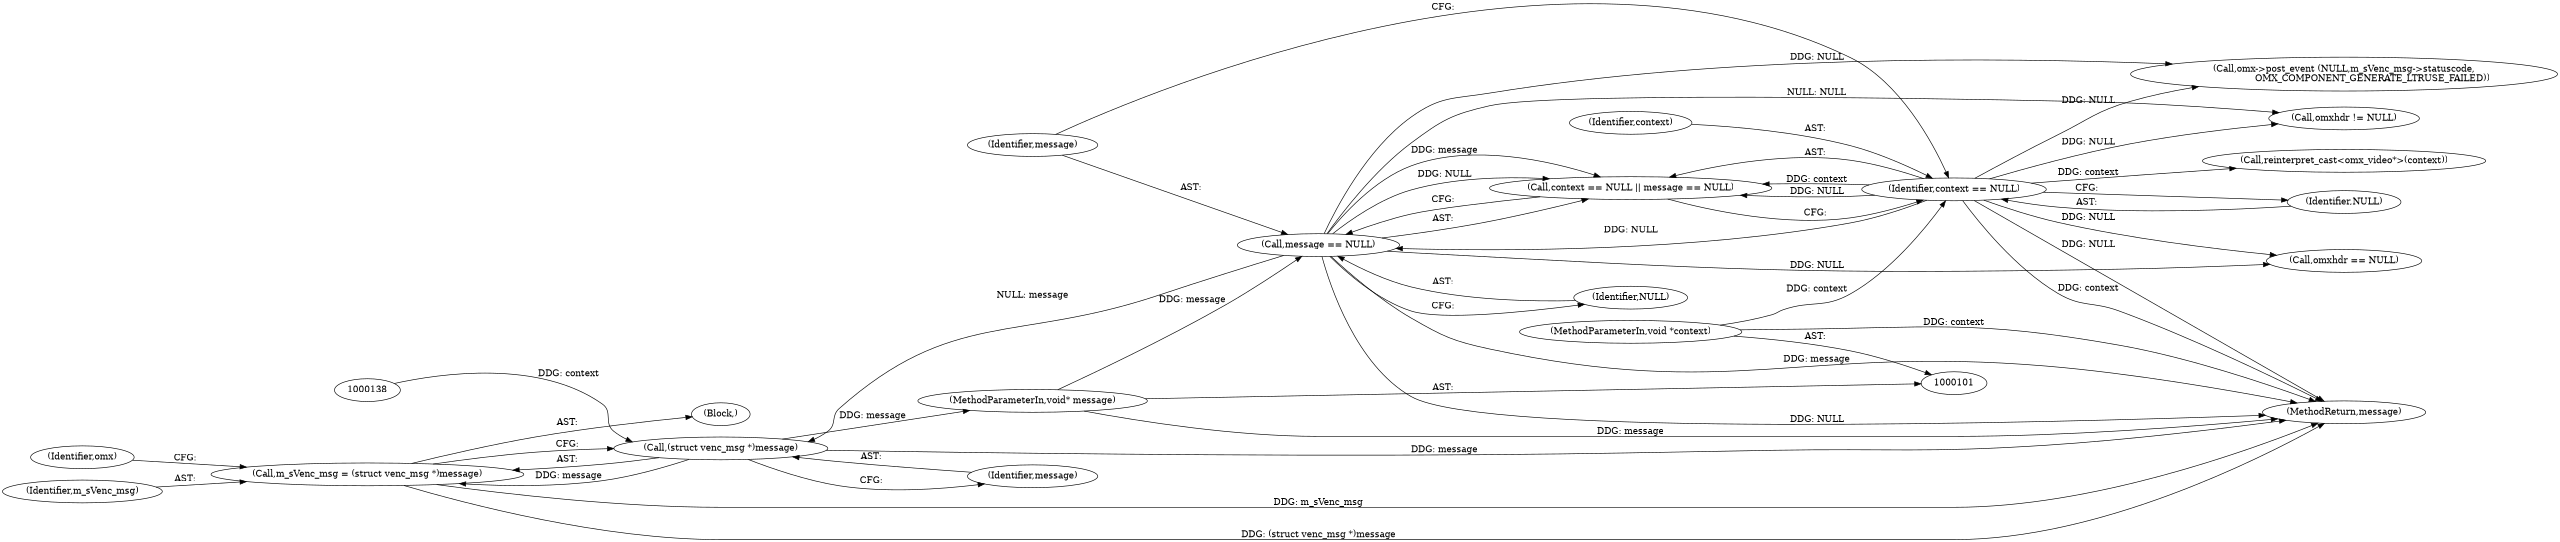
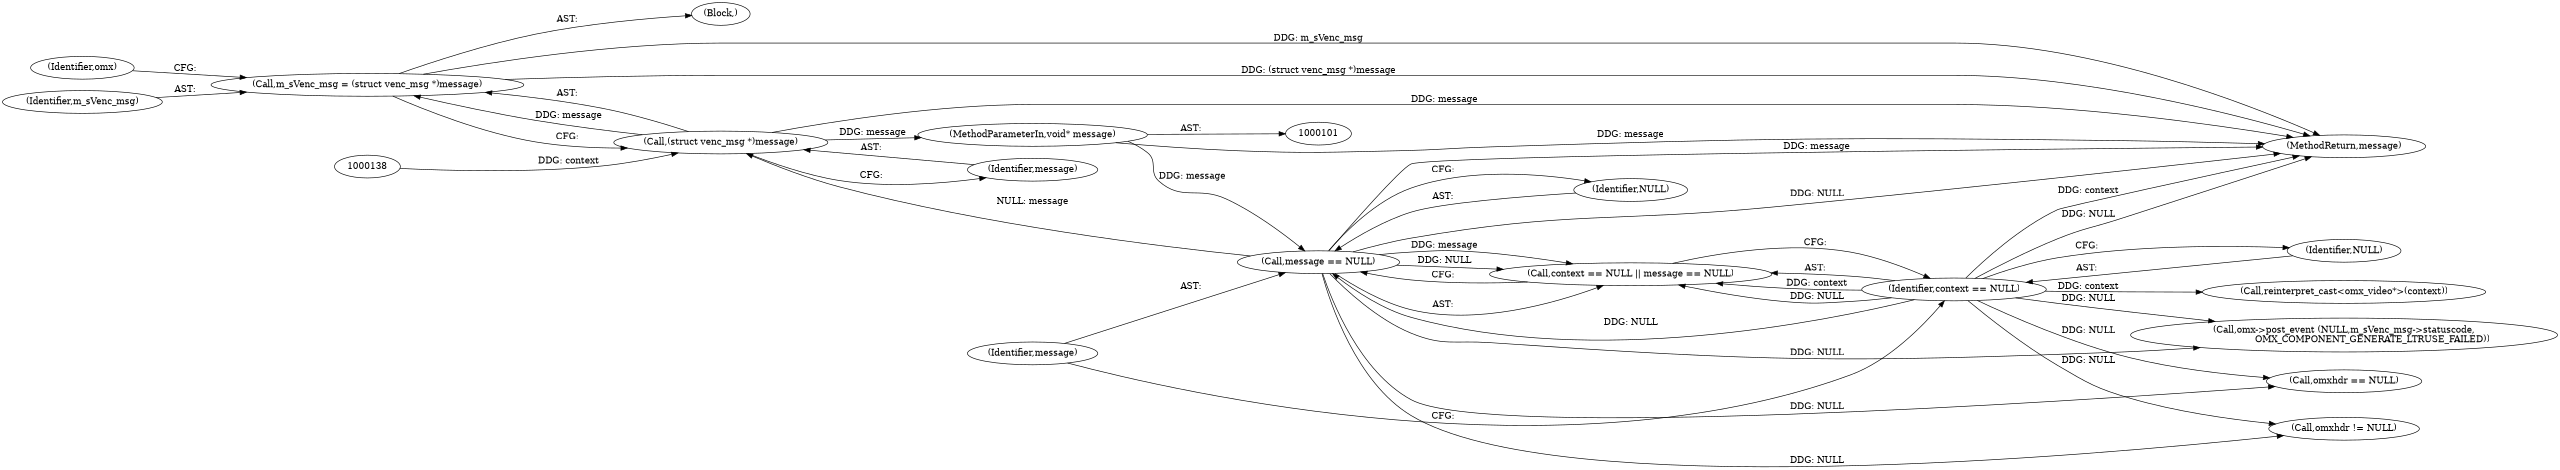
(1817, 93) -> (1817, 461)
(1631, 123) -> none
(1631, 332) -> none
